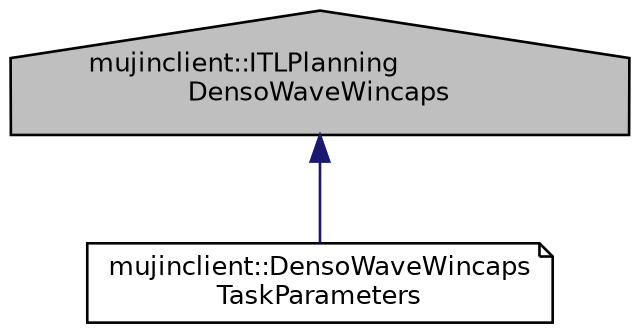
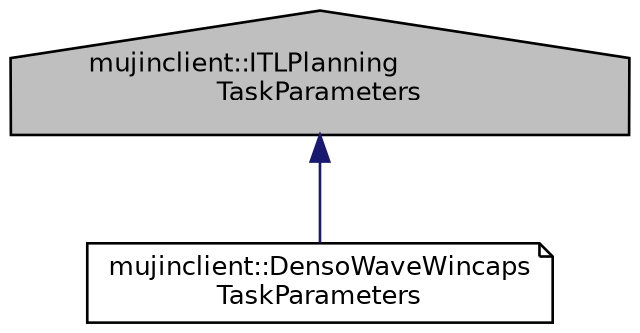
(320, 79) -> (320, 79)
